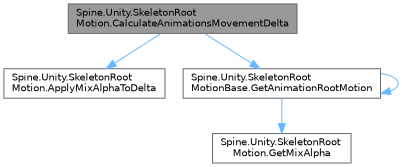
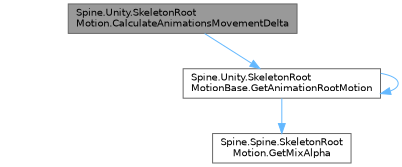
(84, 83) -> none
(282, 148) -> (282, 148)
